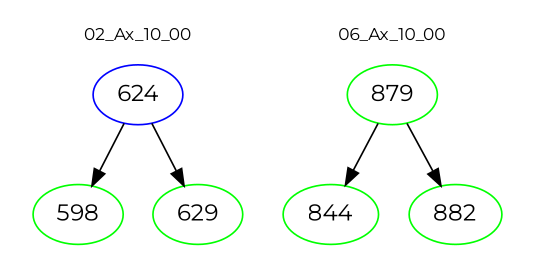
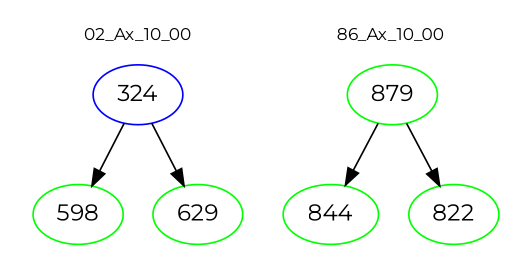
(392, 36) -> (391, 36)
(138, 95) -> (138, 95)
(456, 214) -> (454, 214)
